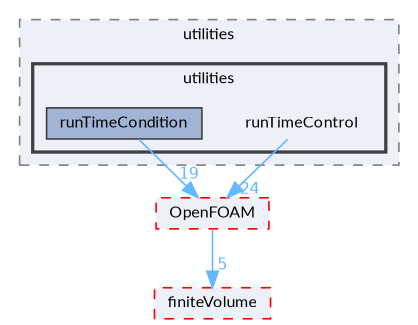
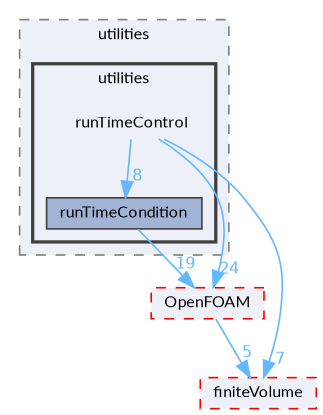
none -> (129, 160)
none -> (266, 228)
